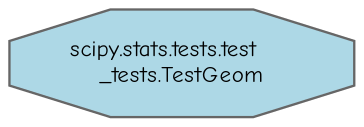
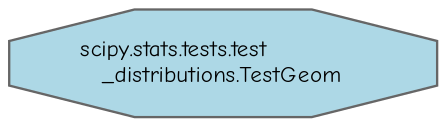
(182, 63) -> (223, 63)
